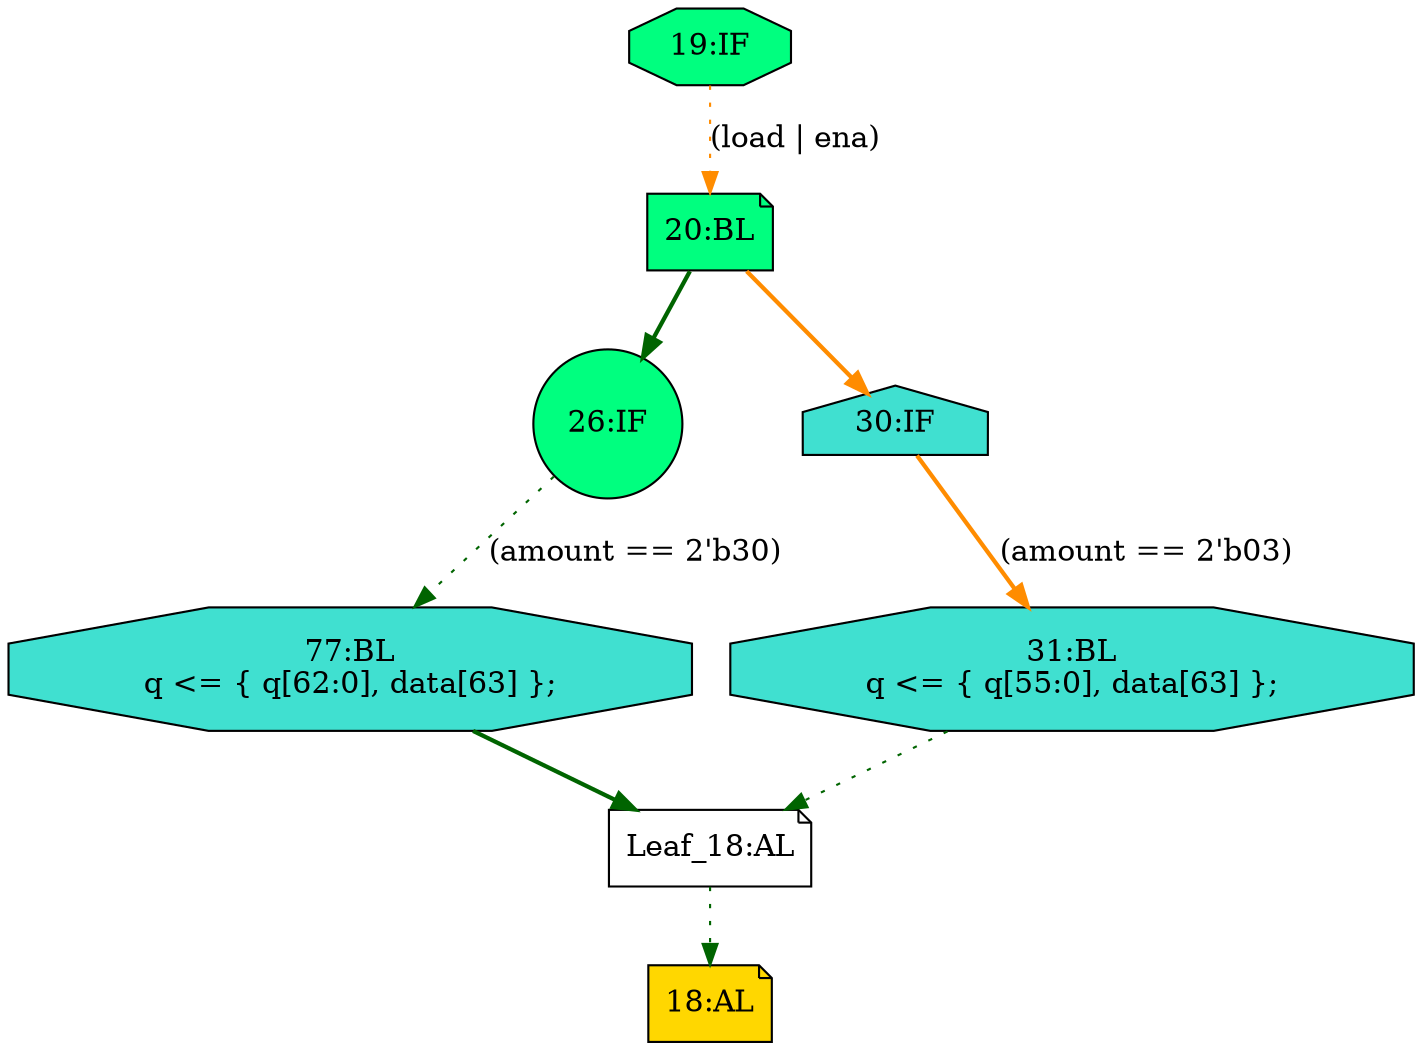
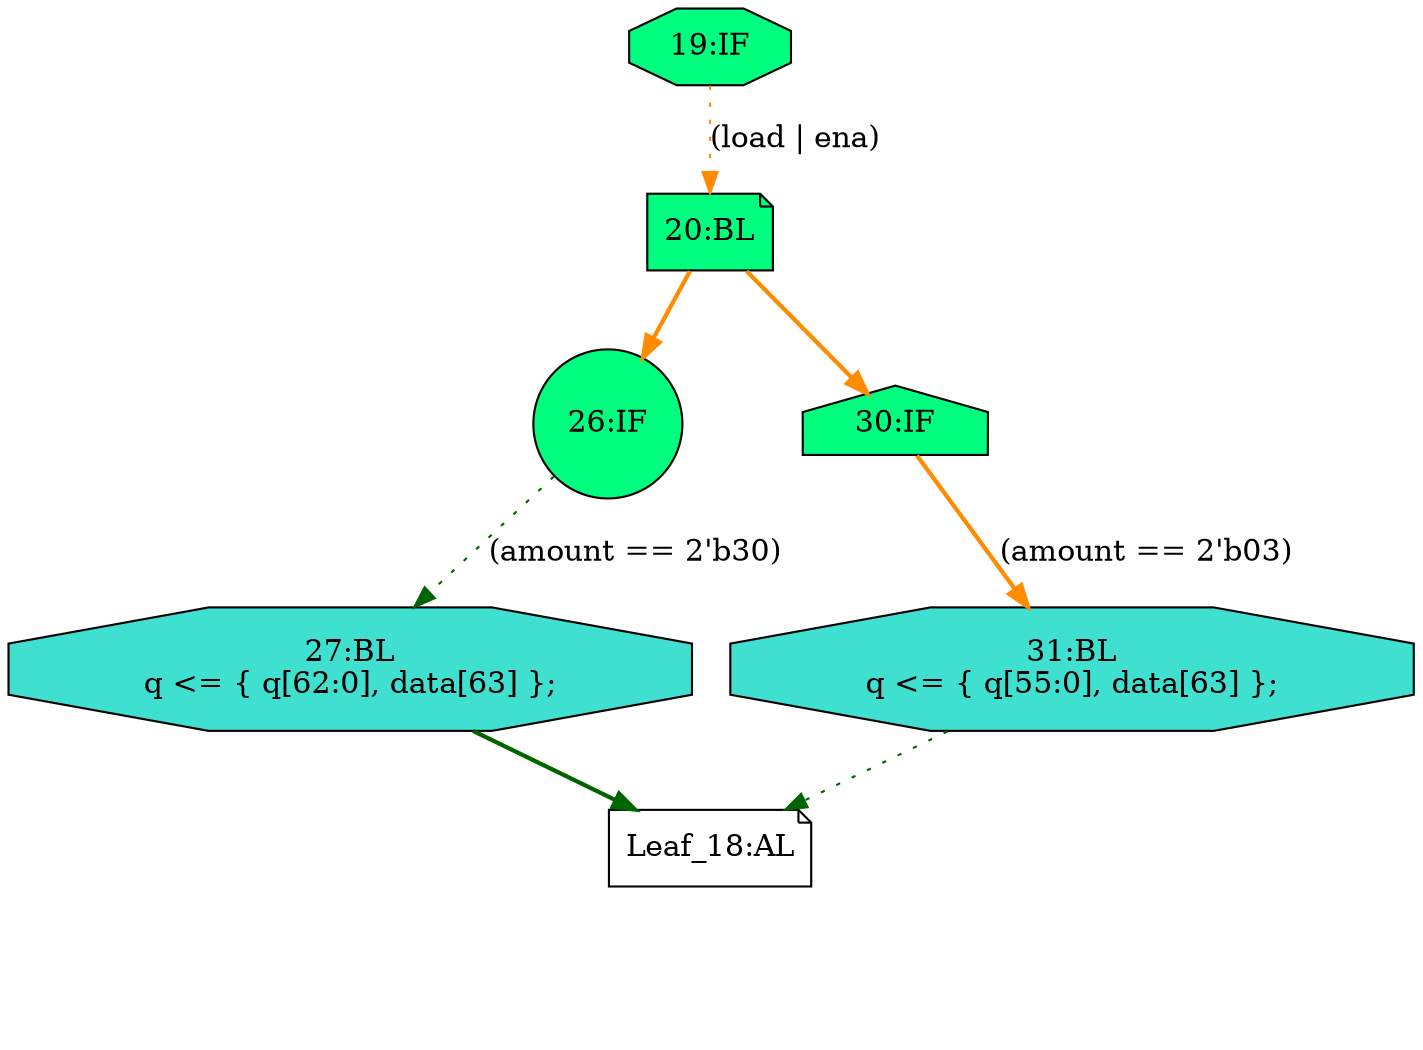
(672, 305) -> (672, 305)
(895, 424) -> (895, 424)
(350, 669) -> (350, 669)
(710, 1004) -> none
